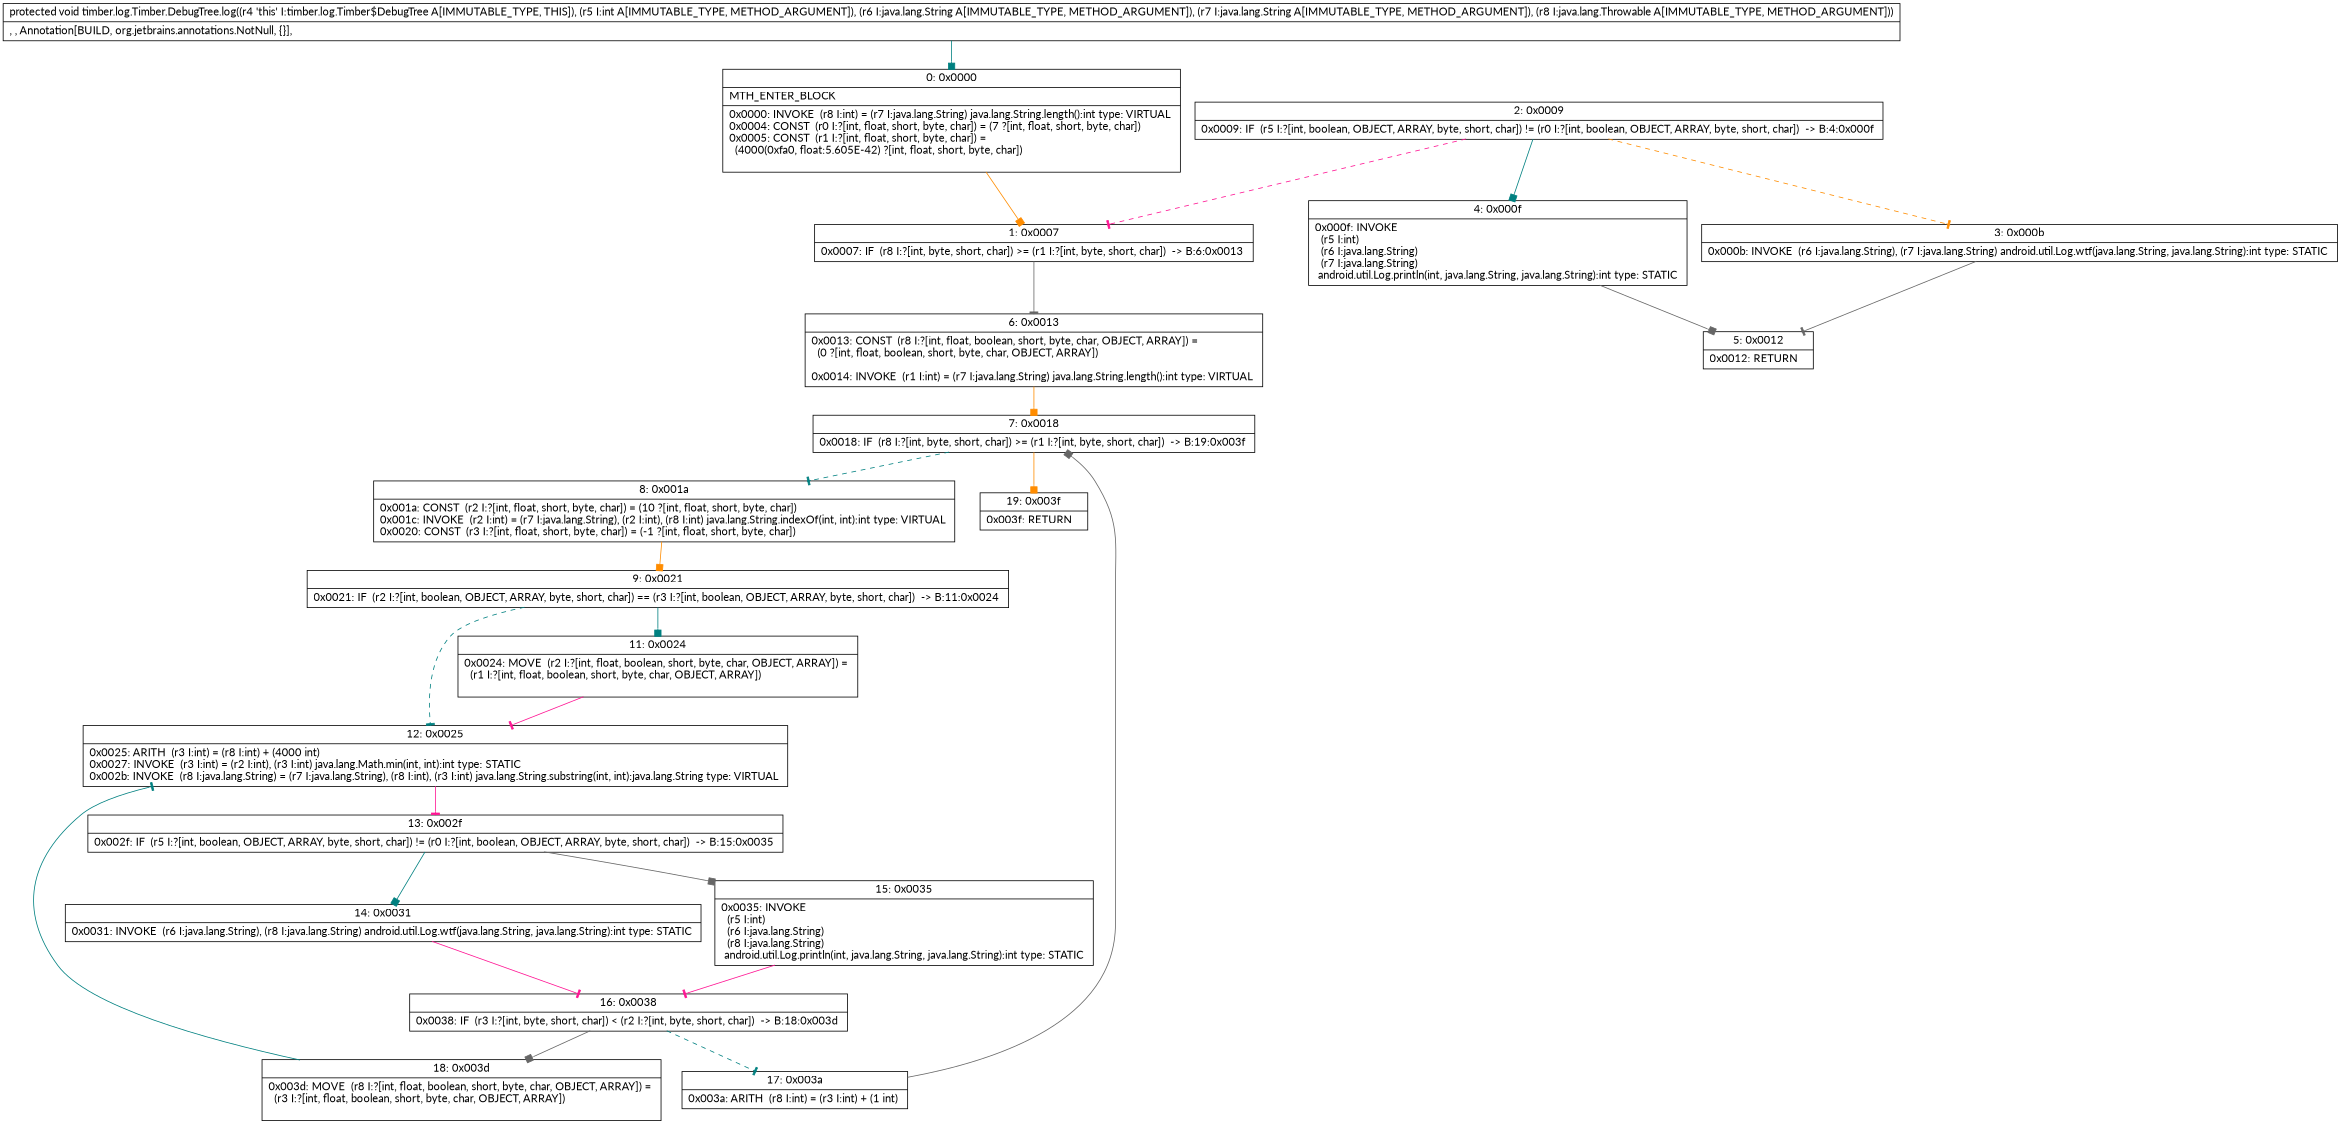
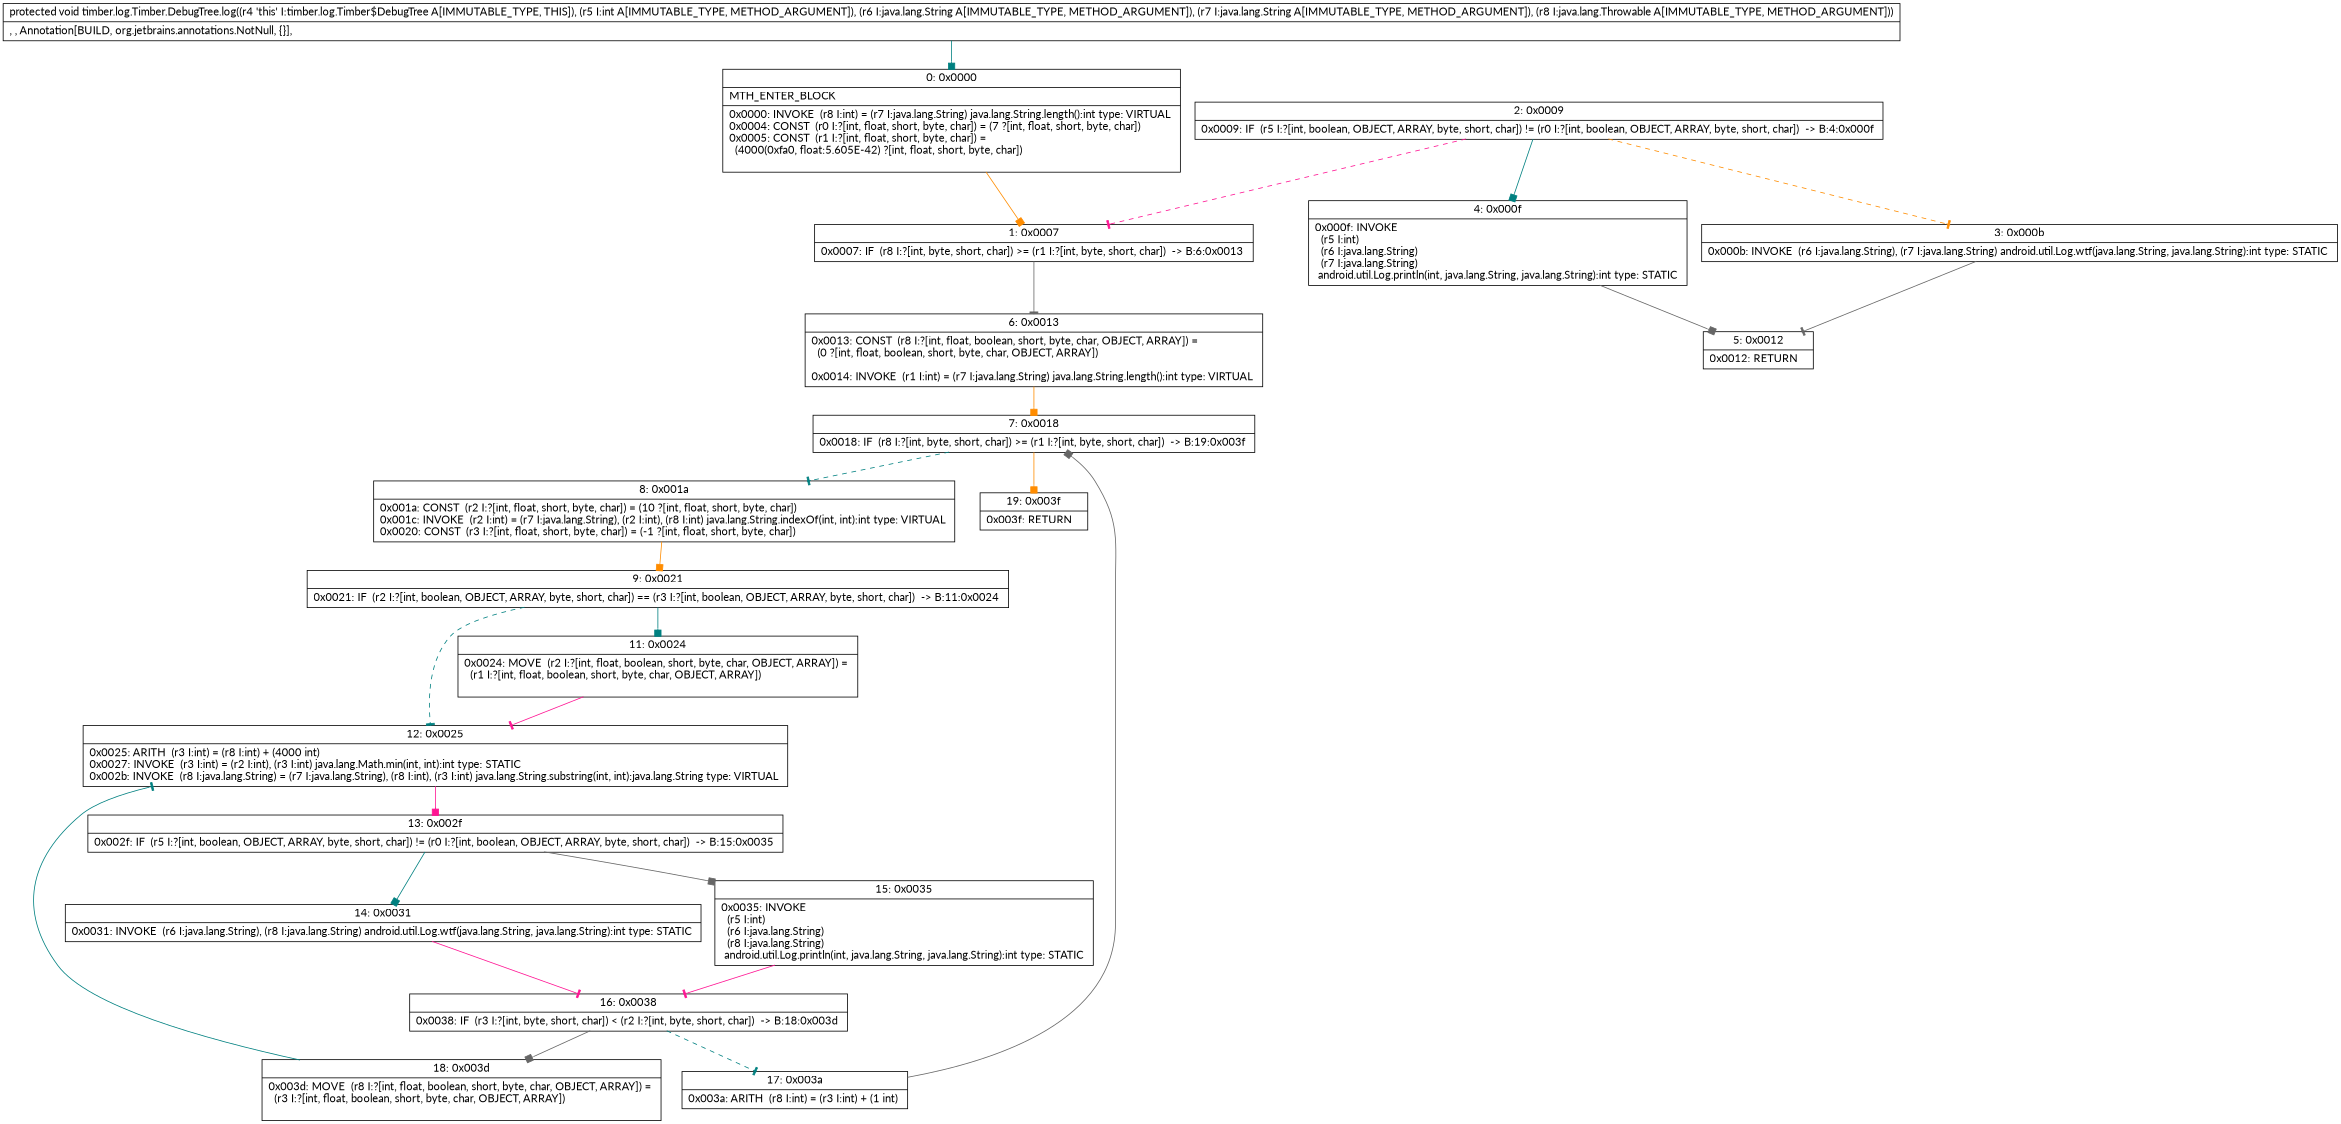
(435, 799) -> (435, 799)
